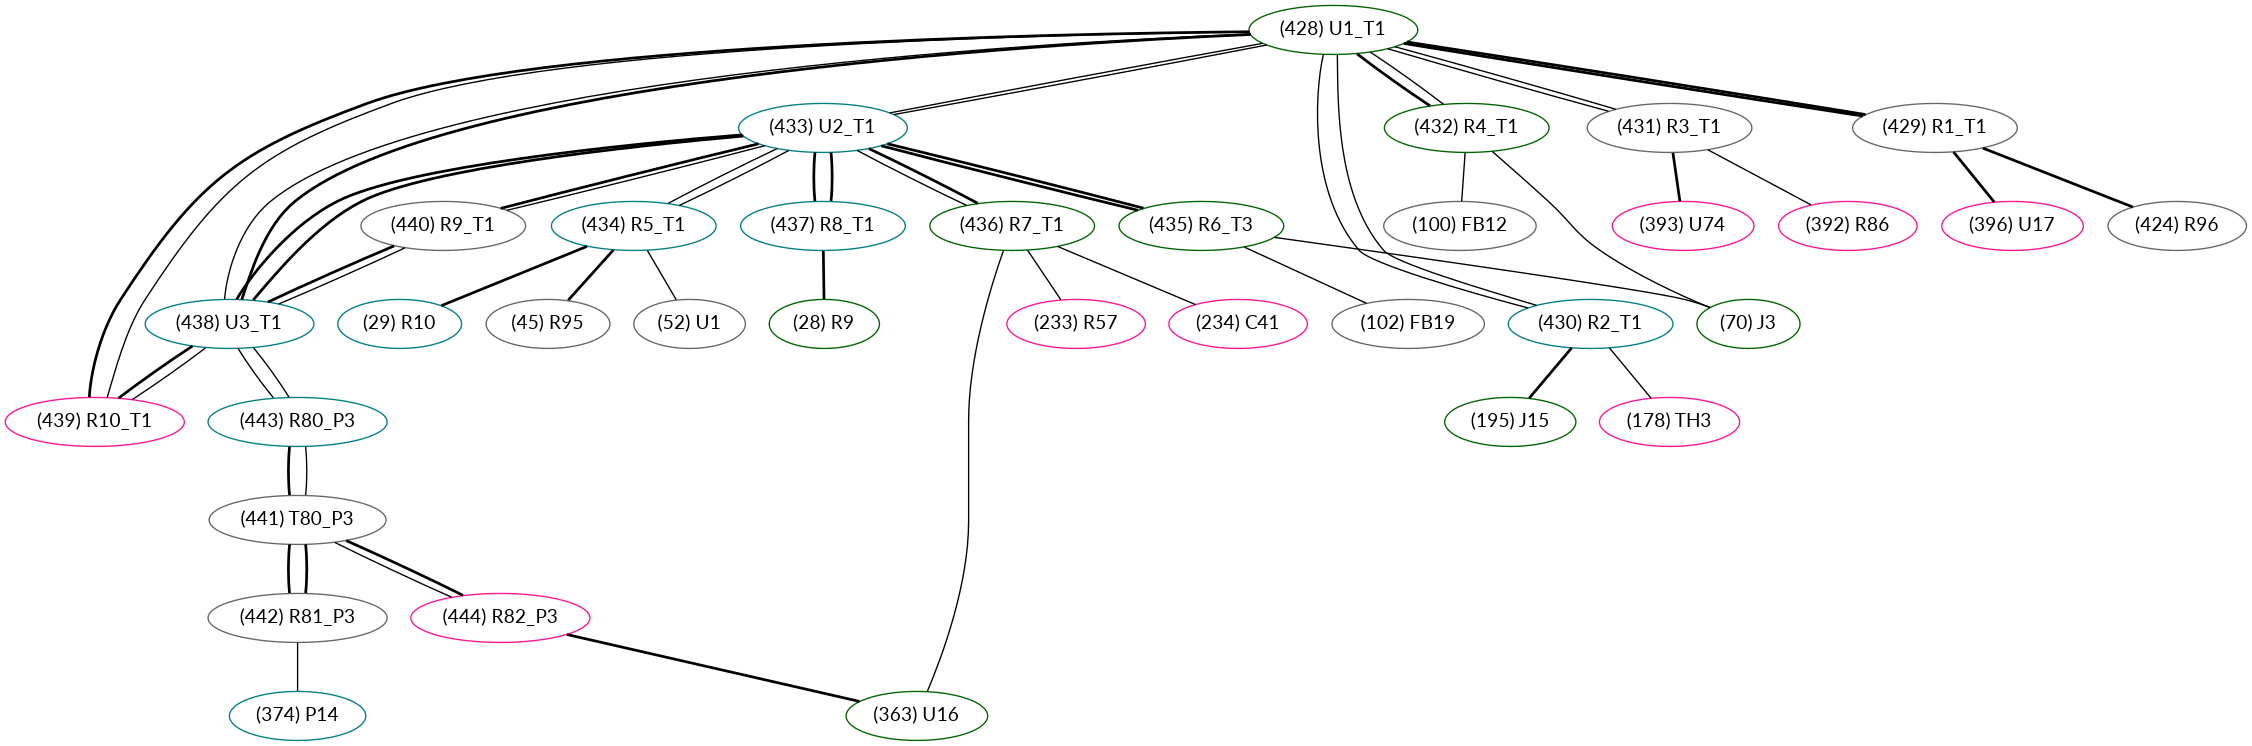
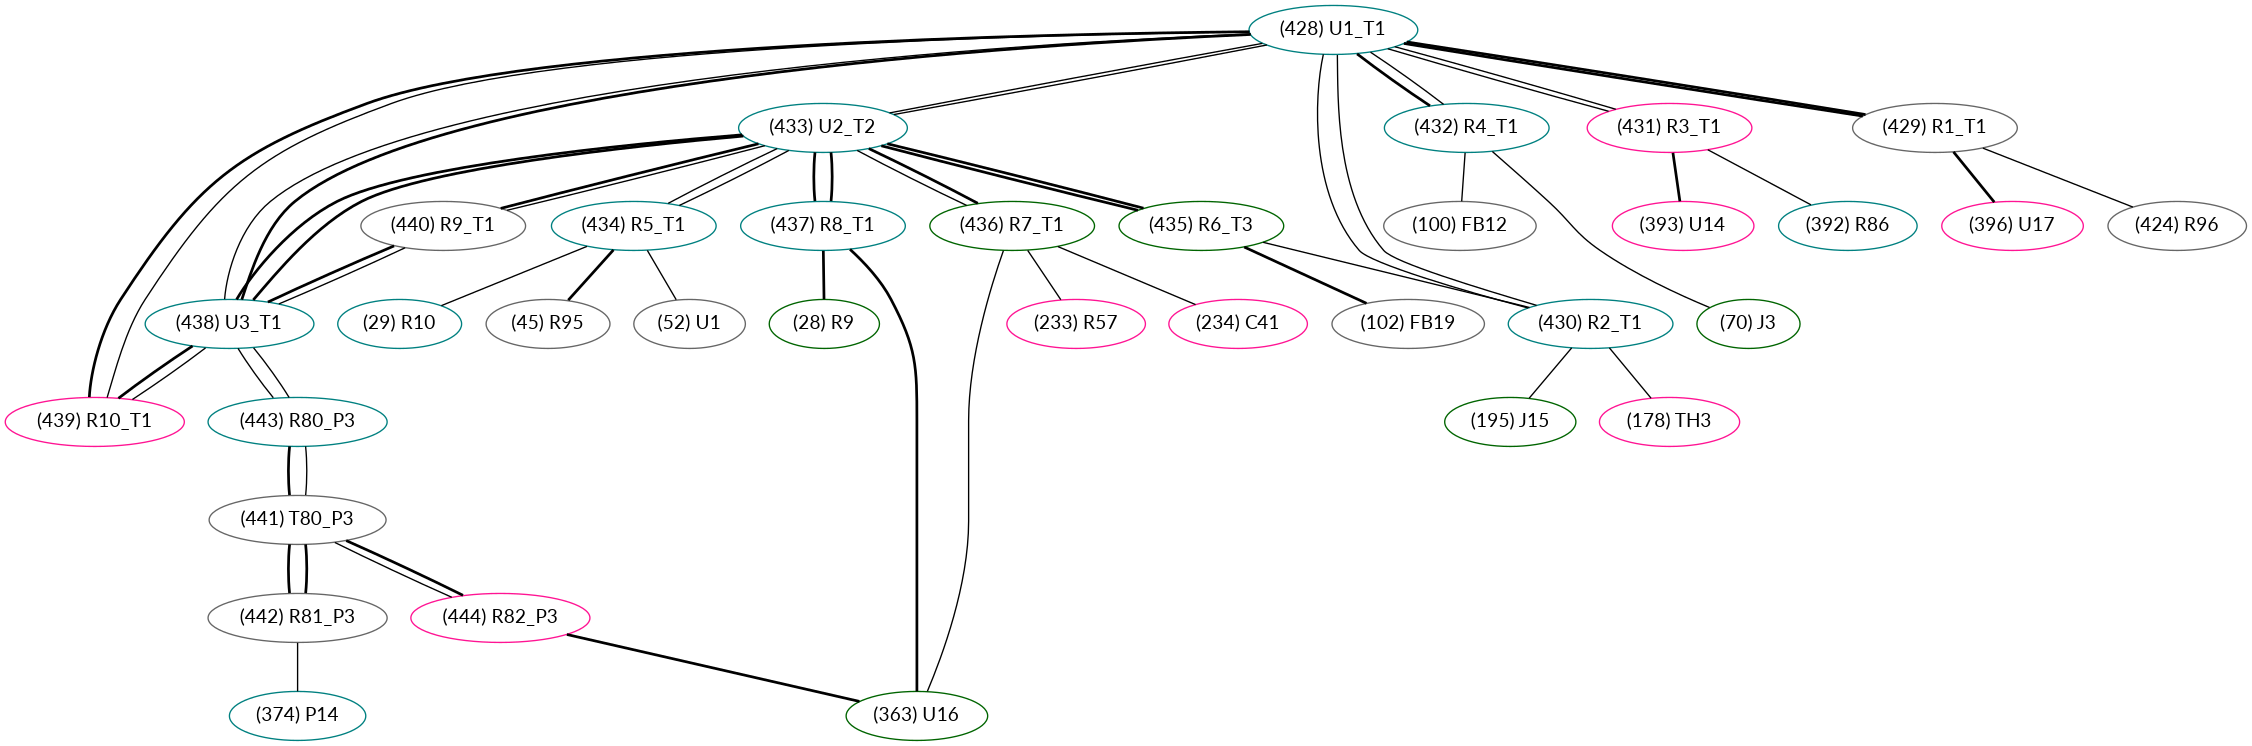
(1333, 30) -> (1333, 30)
(823, 128) -> (823, 128)
(1467, 128) -> (1467, 128)
(1670, 128) -> (1670, 128)
(2058, 178) -> (2058, 178)
(1683, 226) -> (1683, 226)
(1848, 226) -> (1848, 226)
(1493, 269) -> (1376, 270)
(1305, 275) -> (1305, 275)
(514, 276) -> (514, 276)
(1550, 373) -> (1550, 373)
none -> (917, 461)
